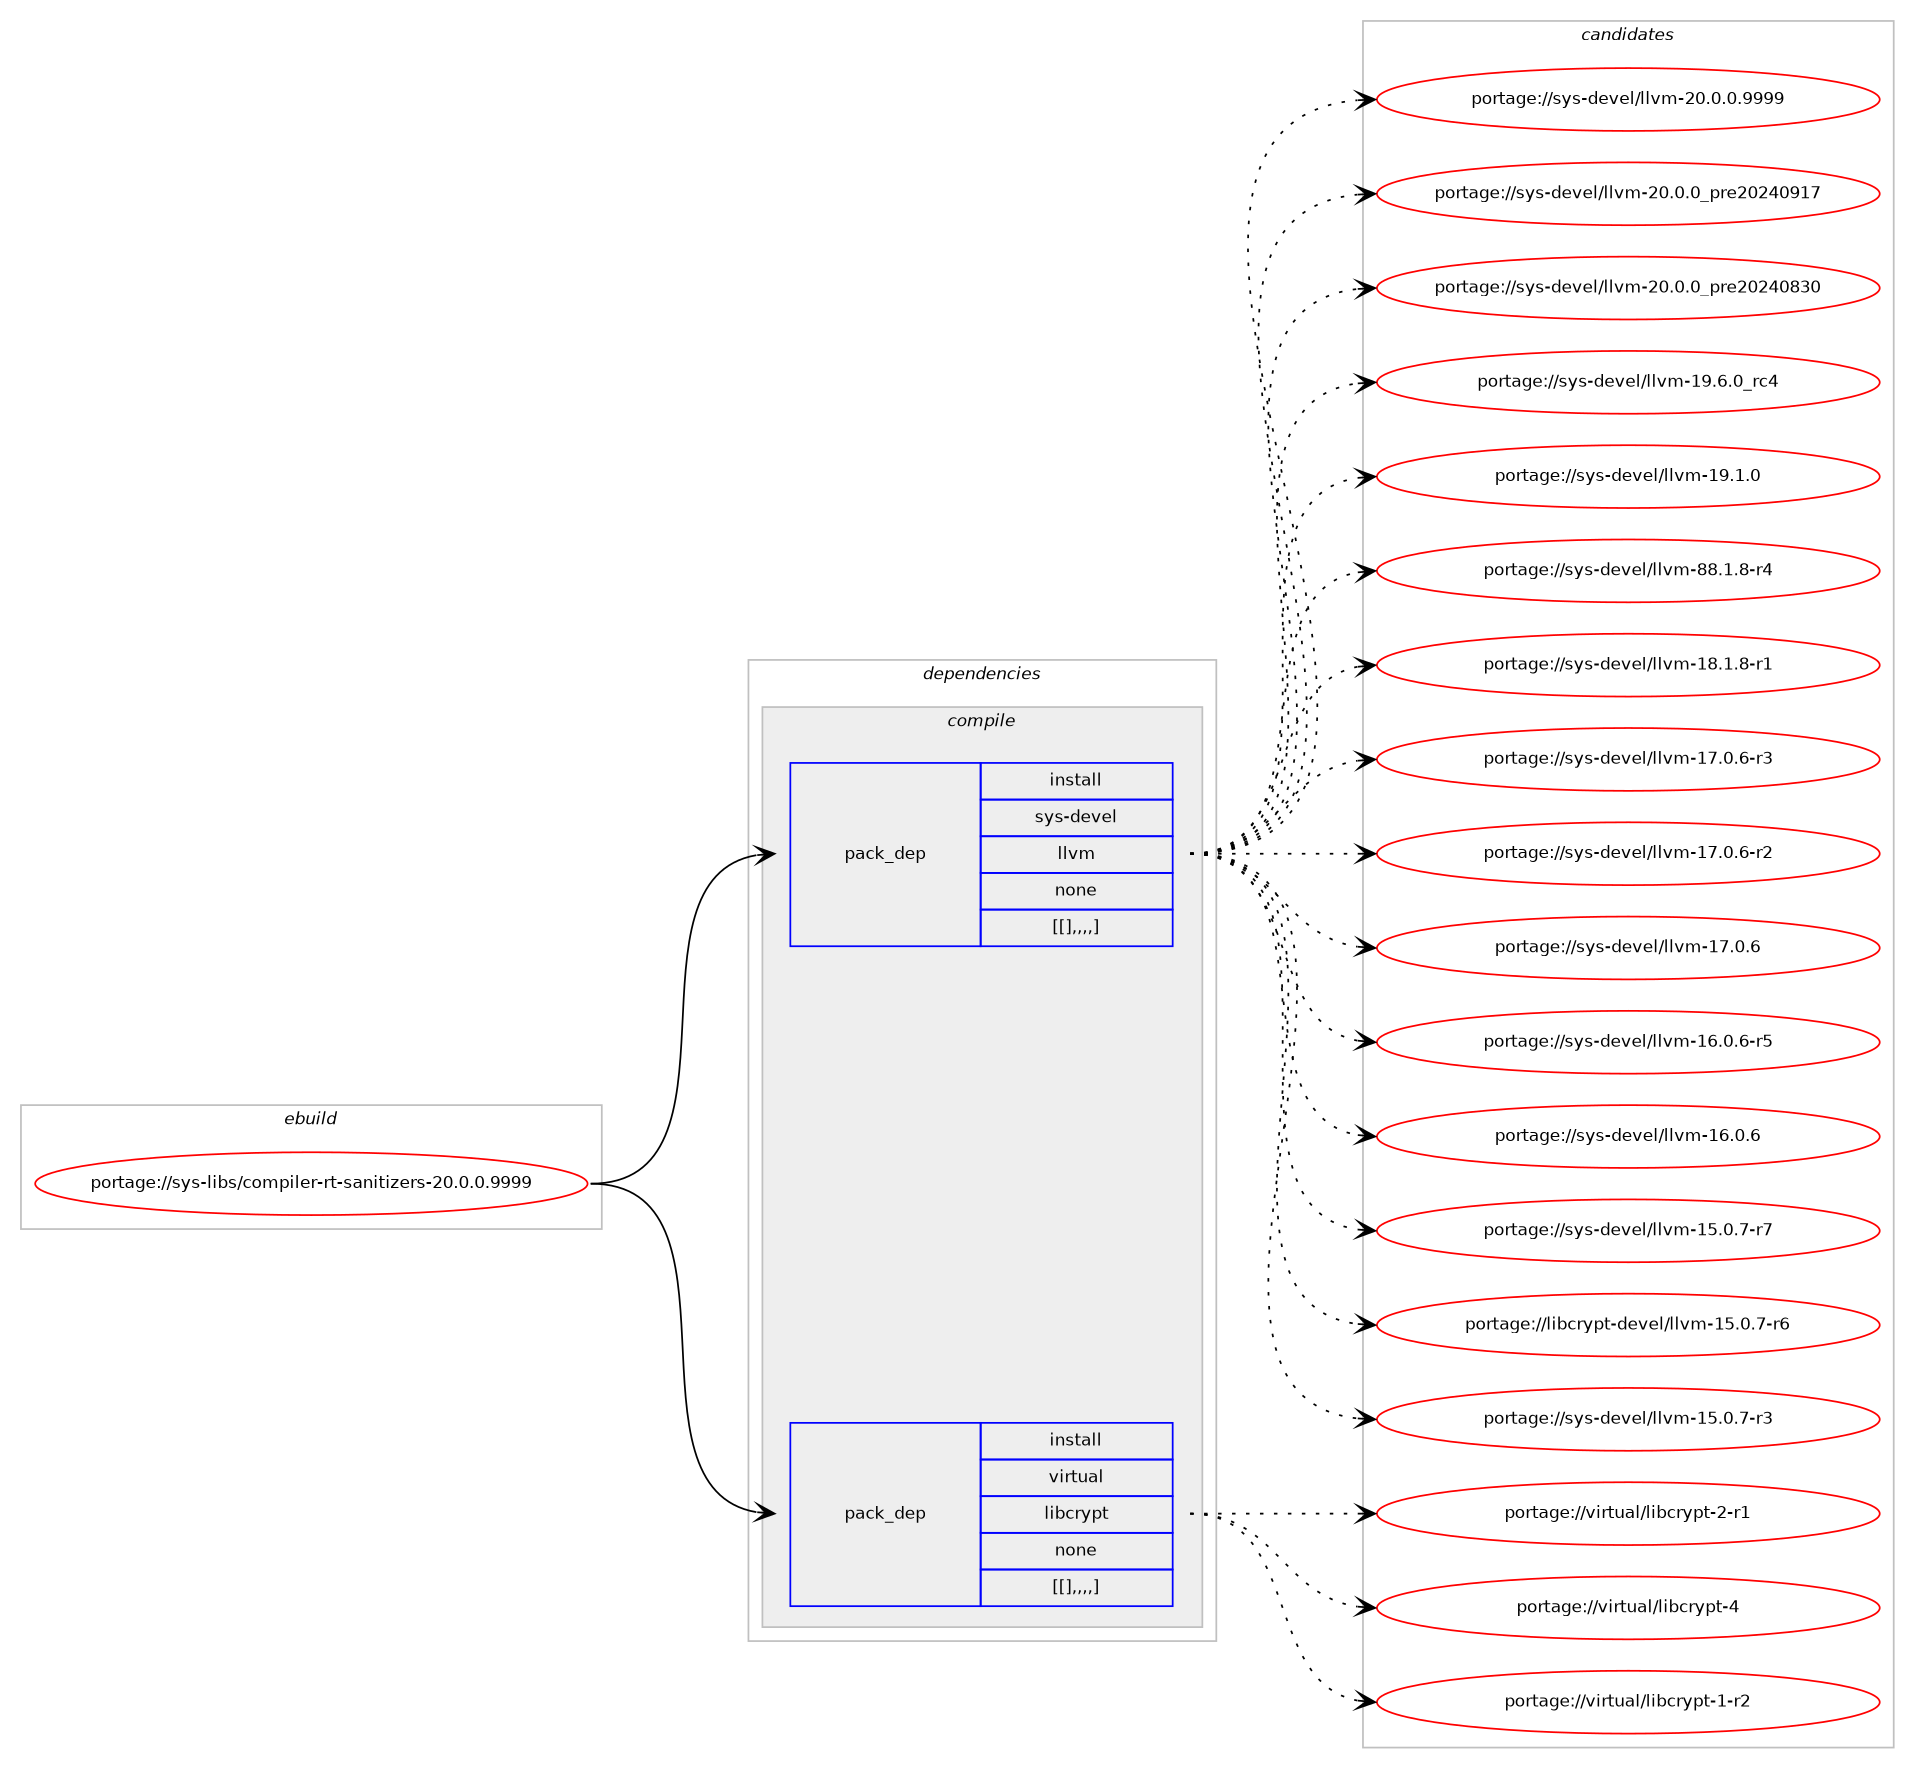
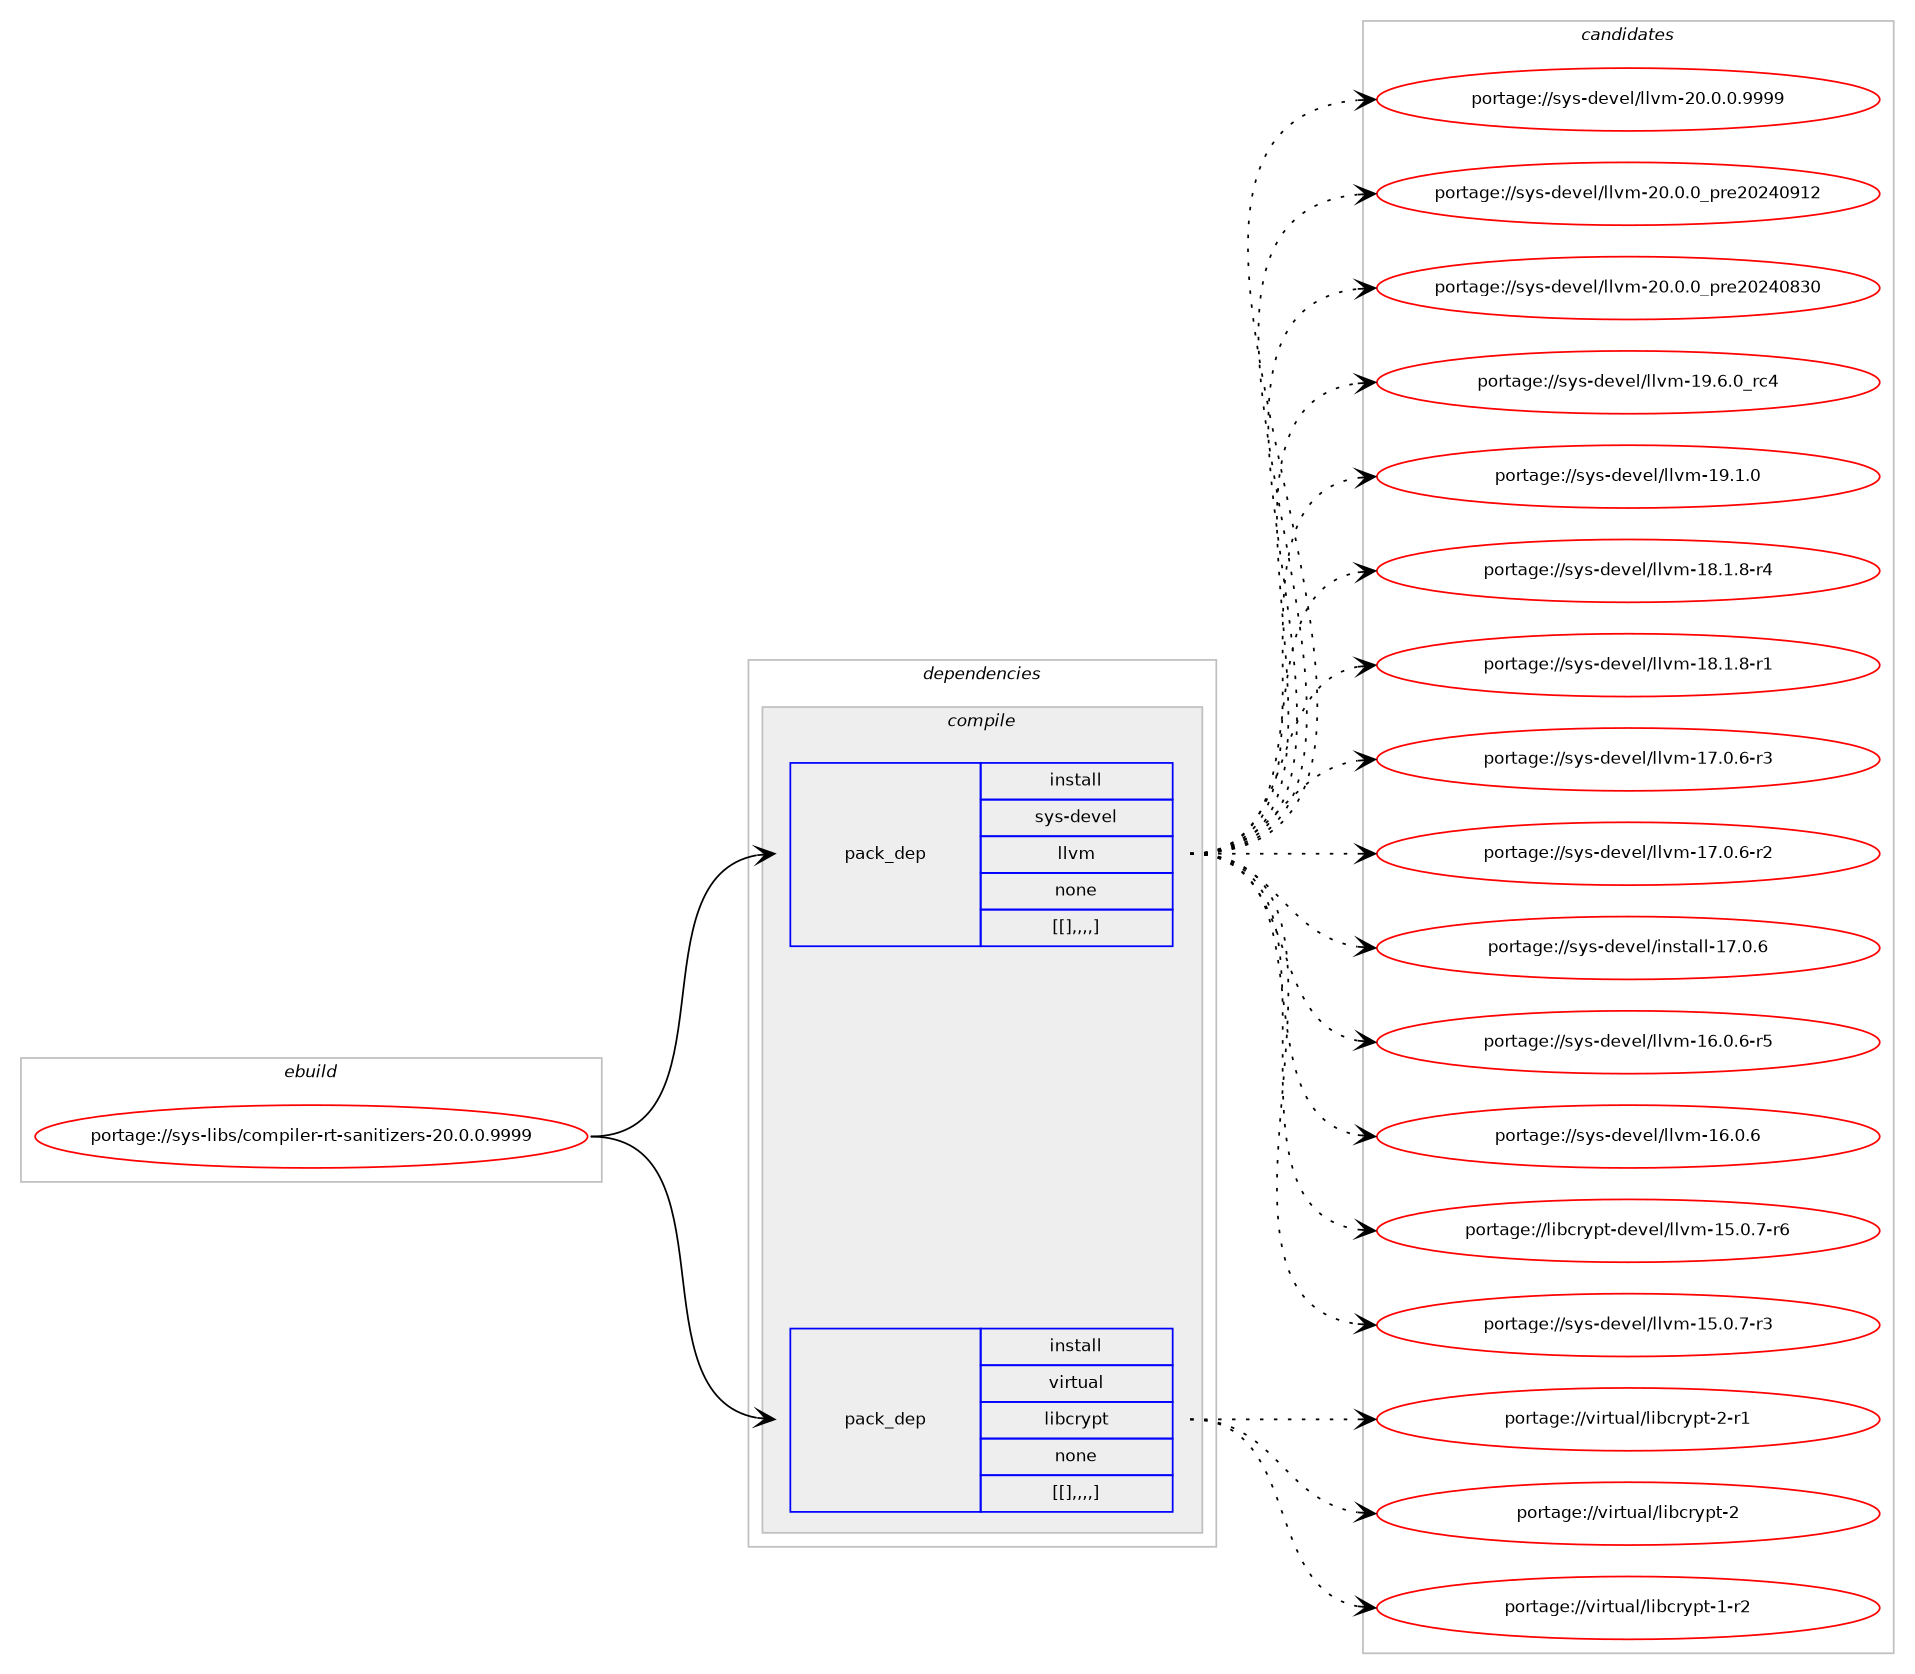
(1628, 194) -> (1628, 194)
(1628, 571) -> (1628, 571)
(1628, 948) -> (1628, 948)
(1628, 1231) -> none
(1628, 1608) -> (1628, 1514)
